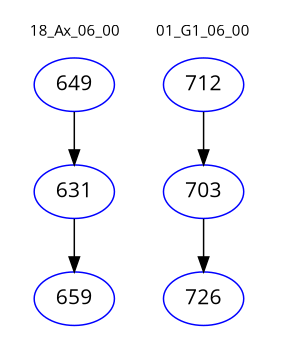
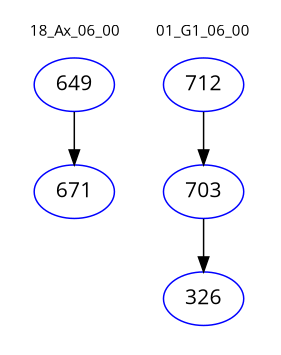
(74, 192) -> (74, 192)
(74, 299) -> none
(204, 299) -> (204, 299)
